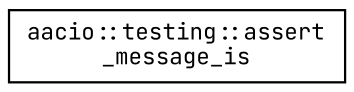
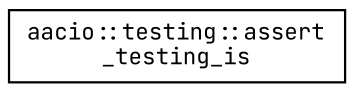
(177, 46) -> (177, 46)
